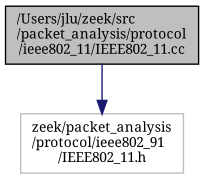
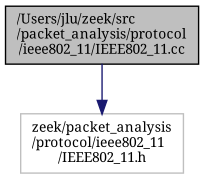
(102, 143) -> (102, 143)
